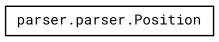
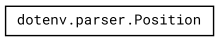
(110, 21) -> (110, 21)
